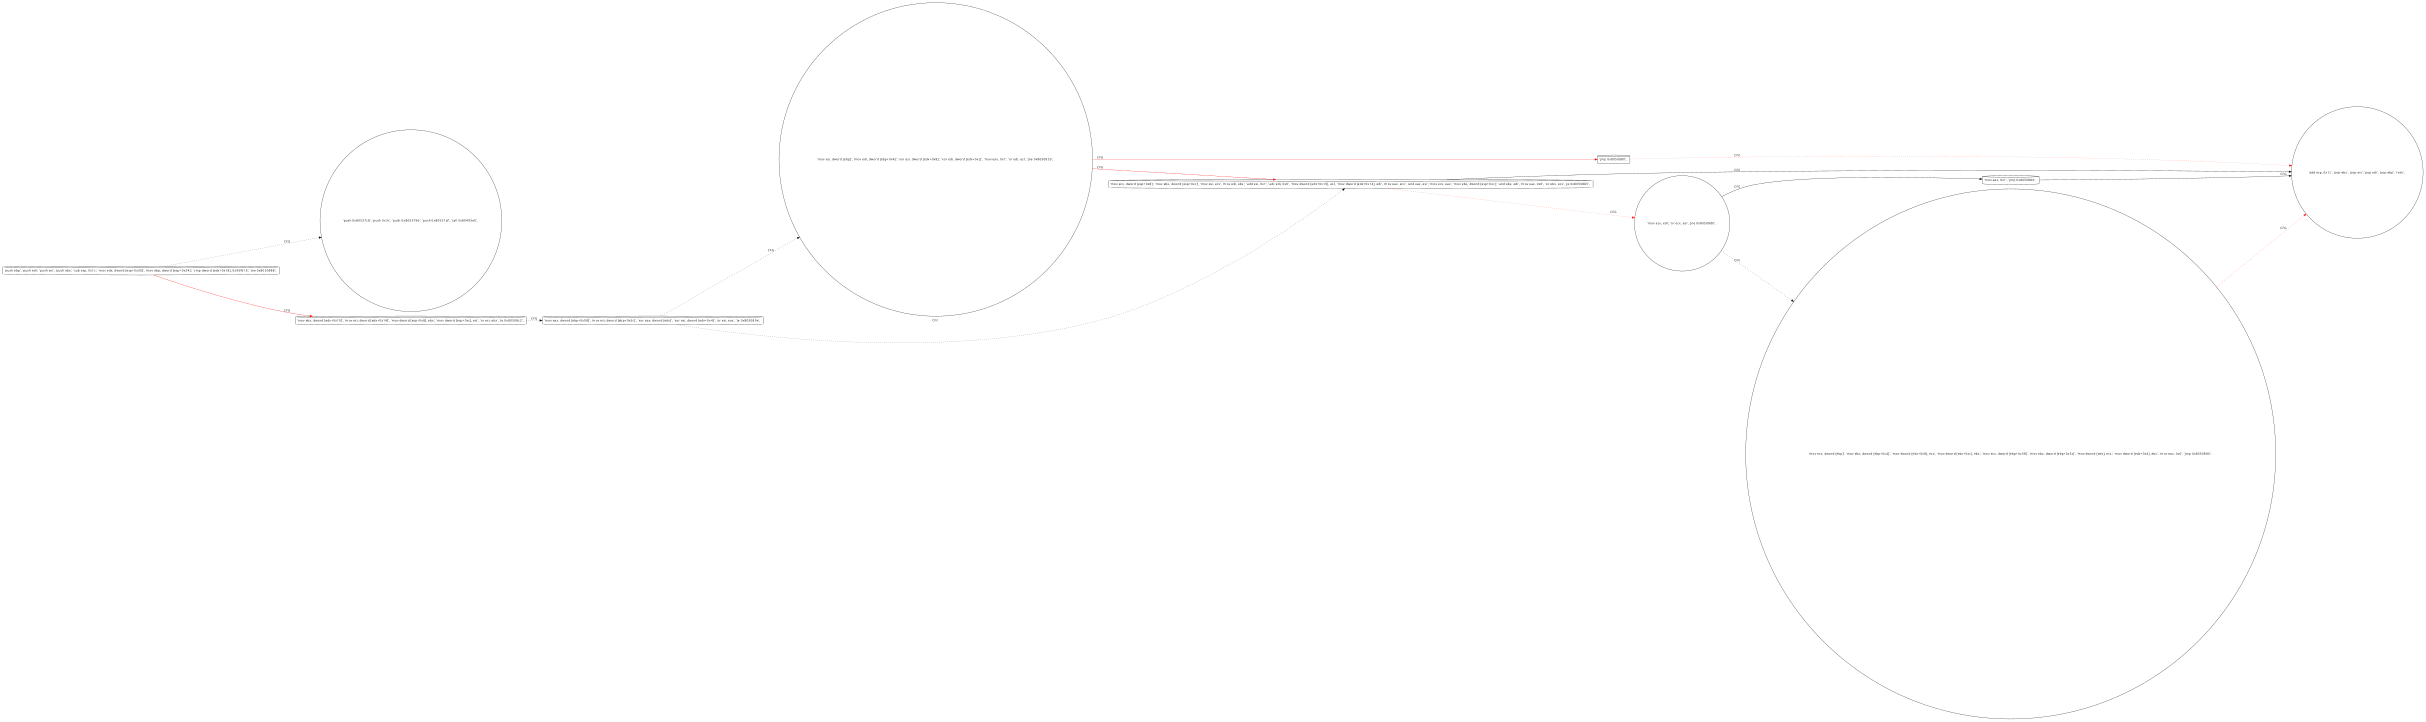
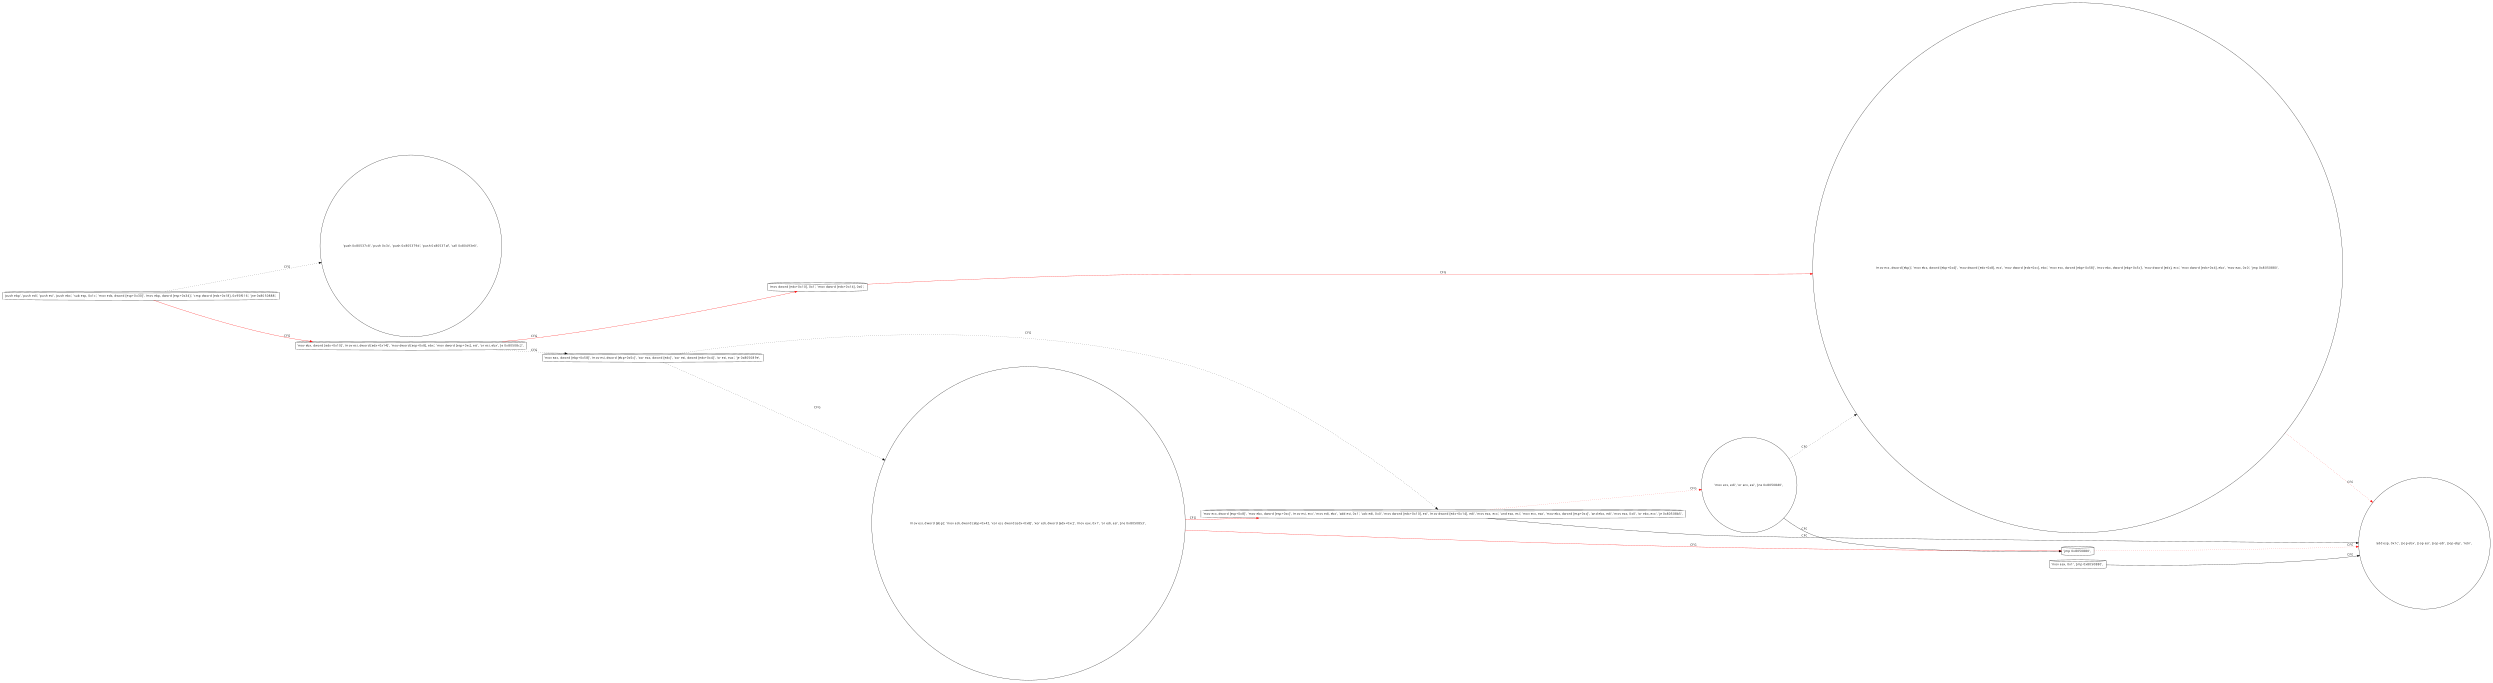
(1849, 178) -> (1904, 548)
none -> (818, 287)
